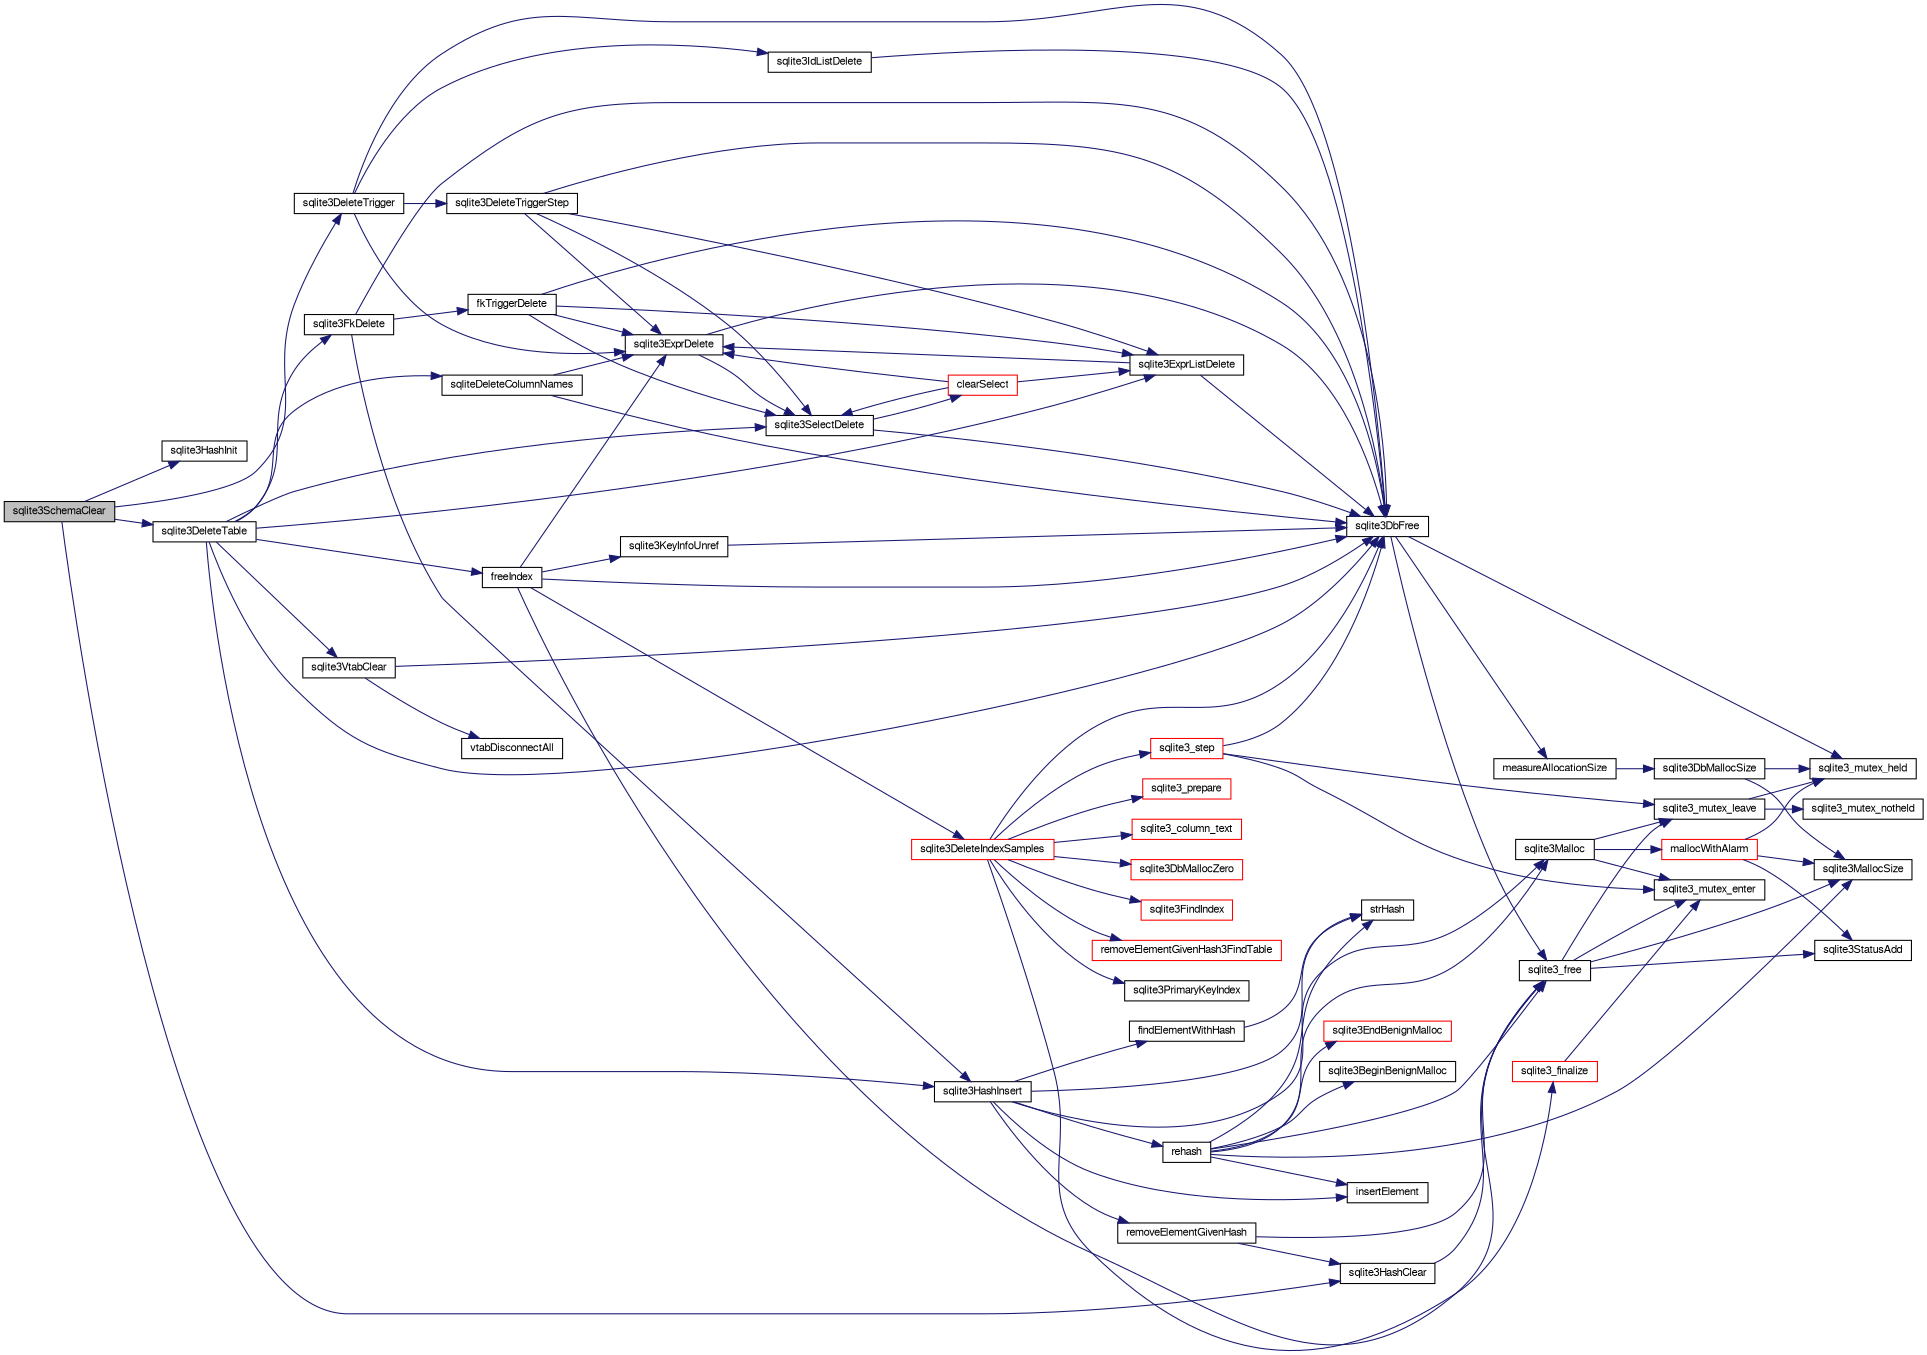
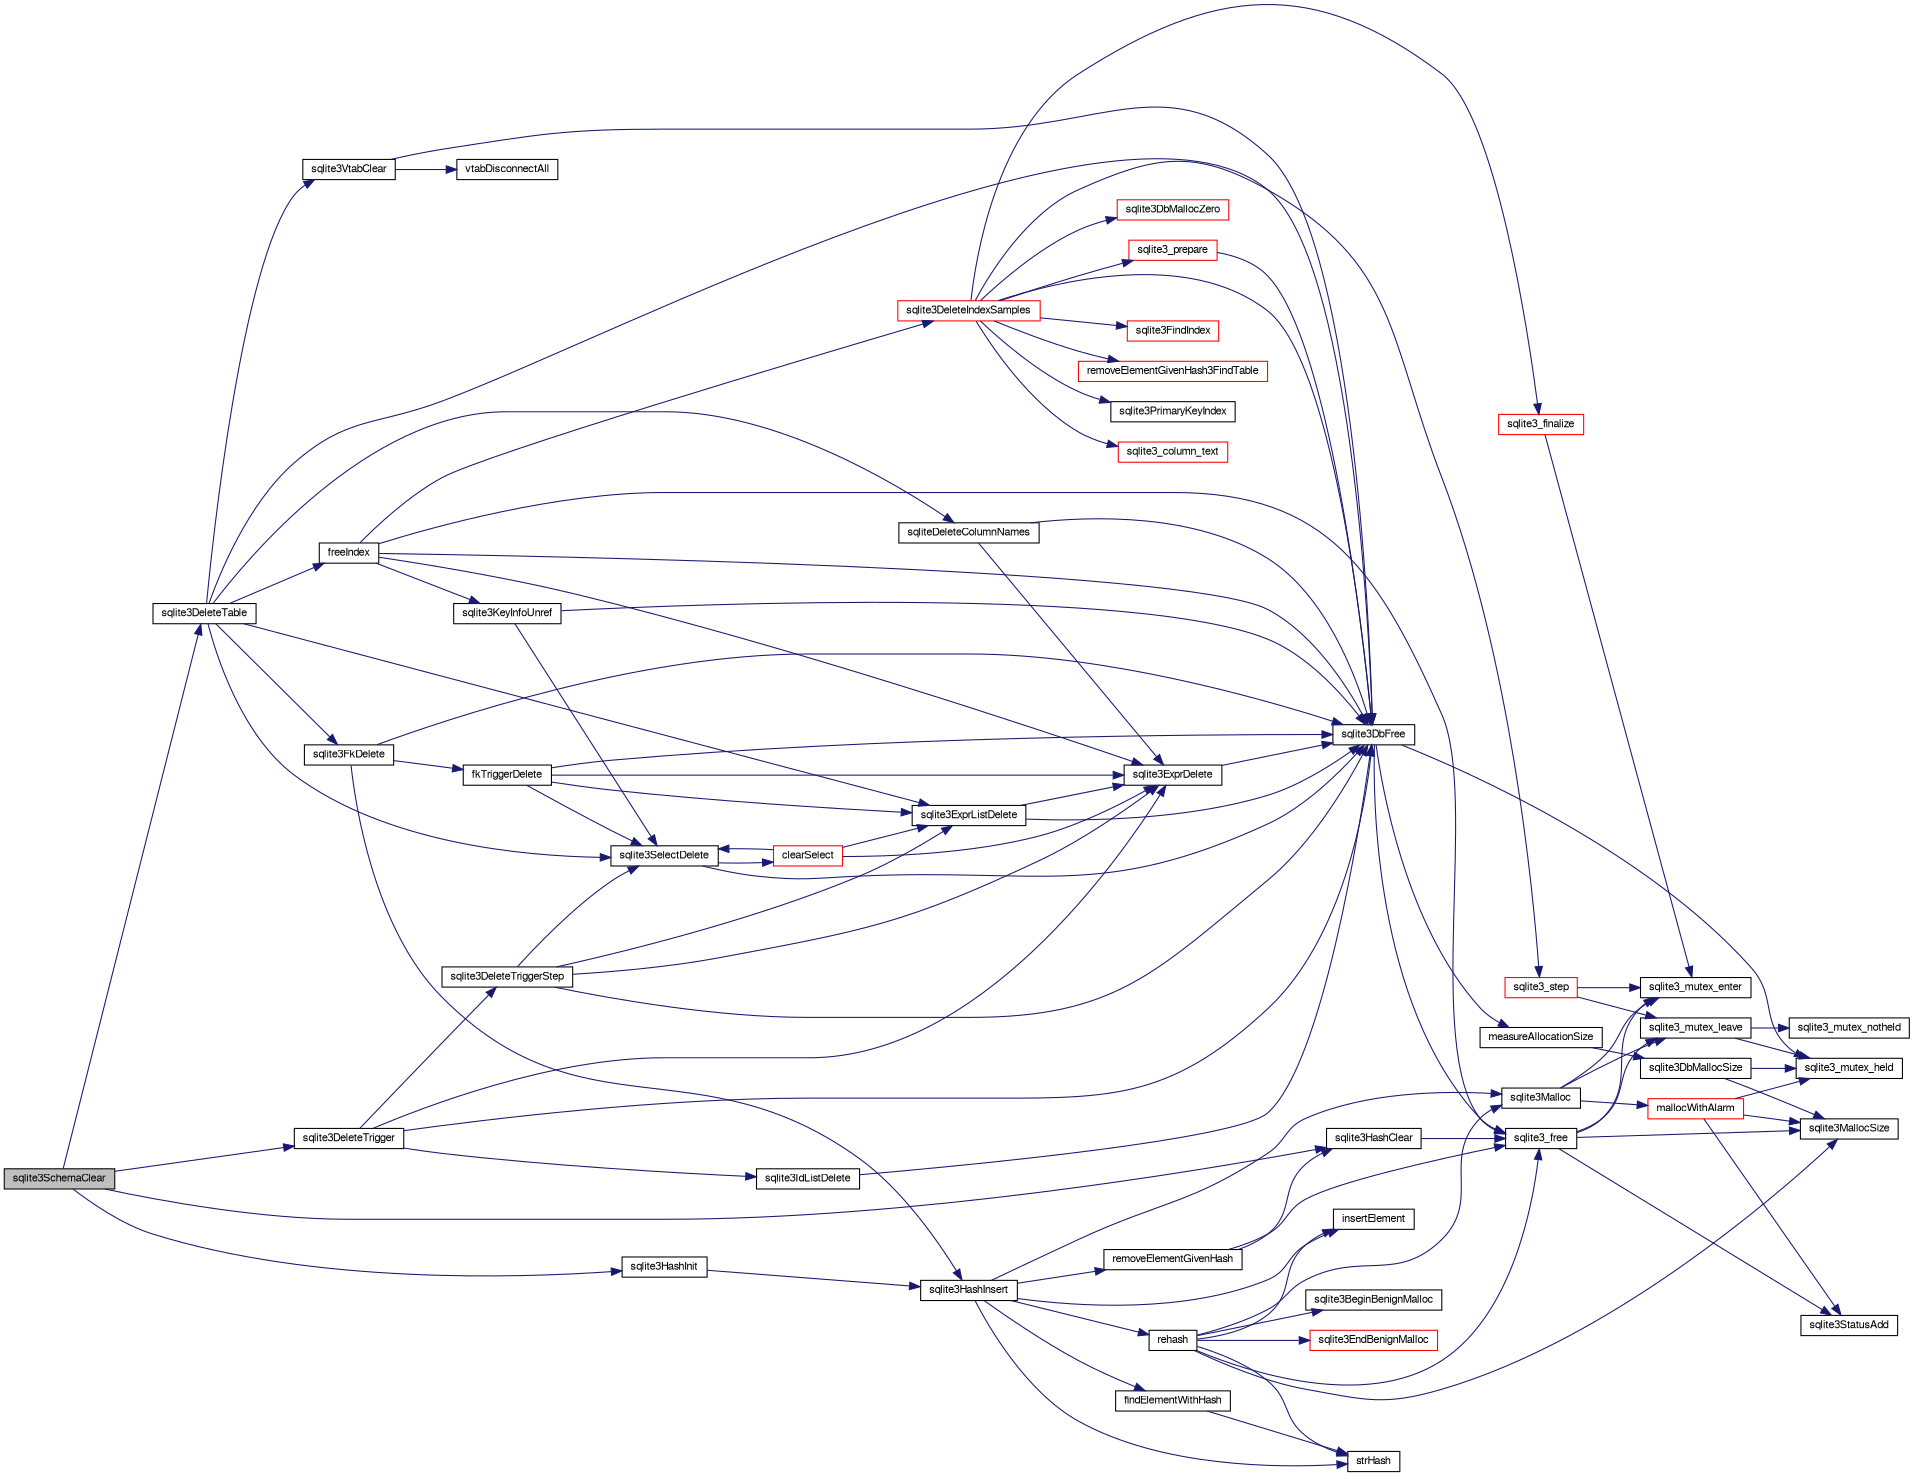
(743, 382) -> (583, 730)
(1328, 670) -> (1309, 362)
(396, 1029) -> (808, 1278)
